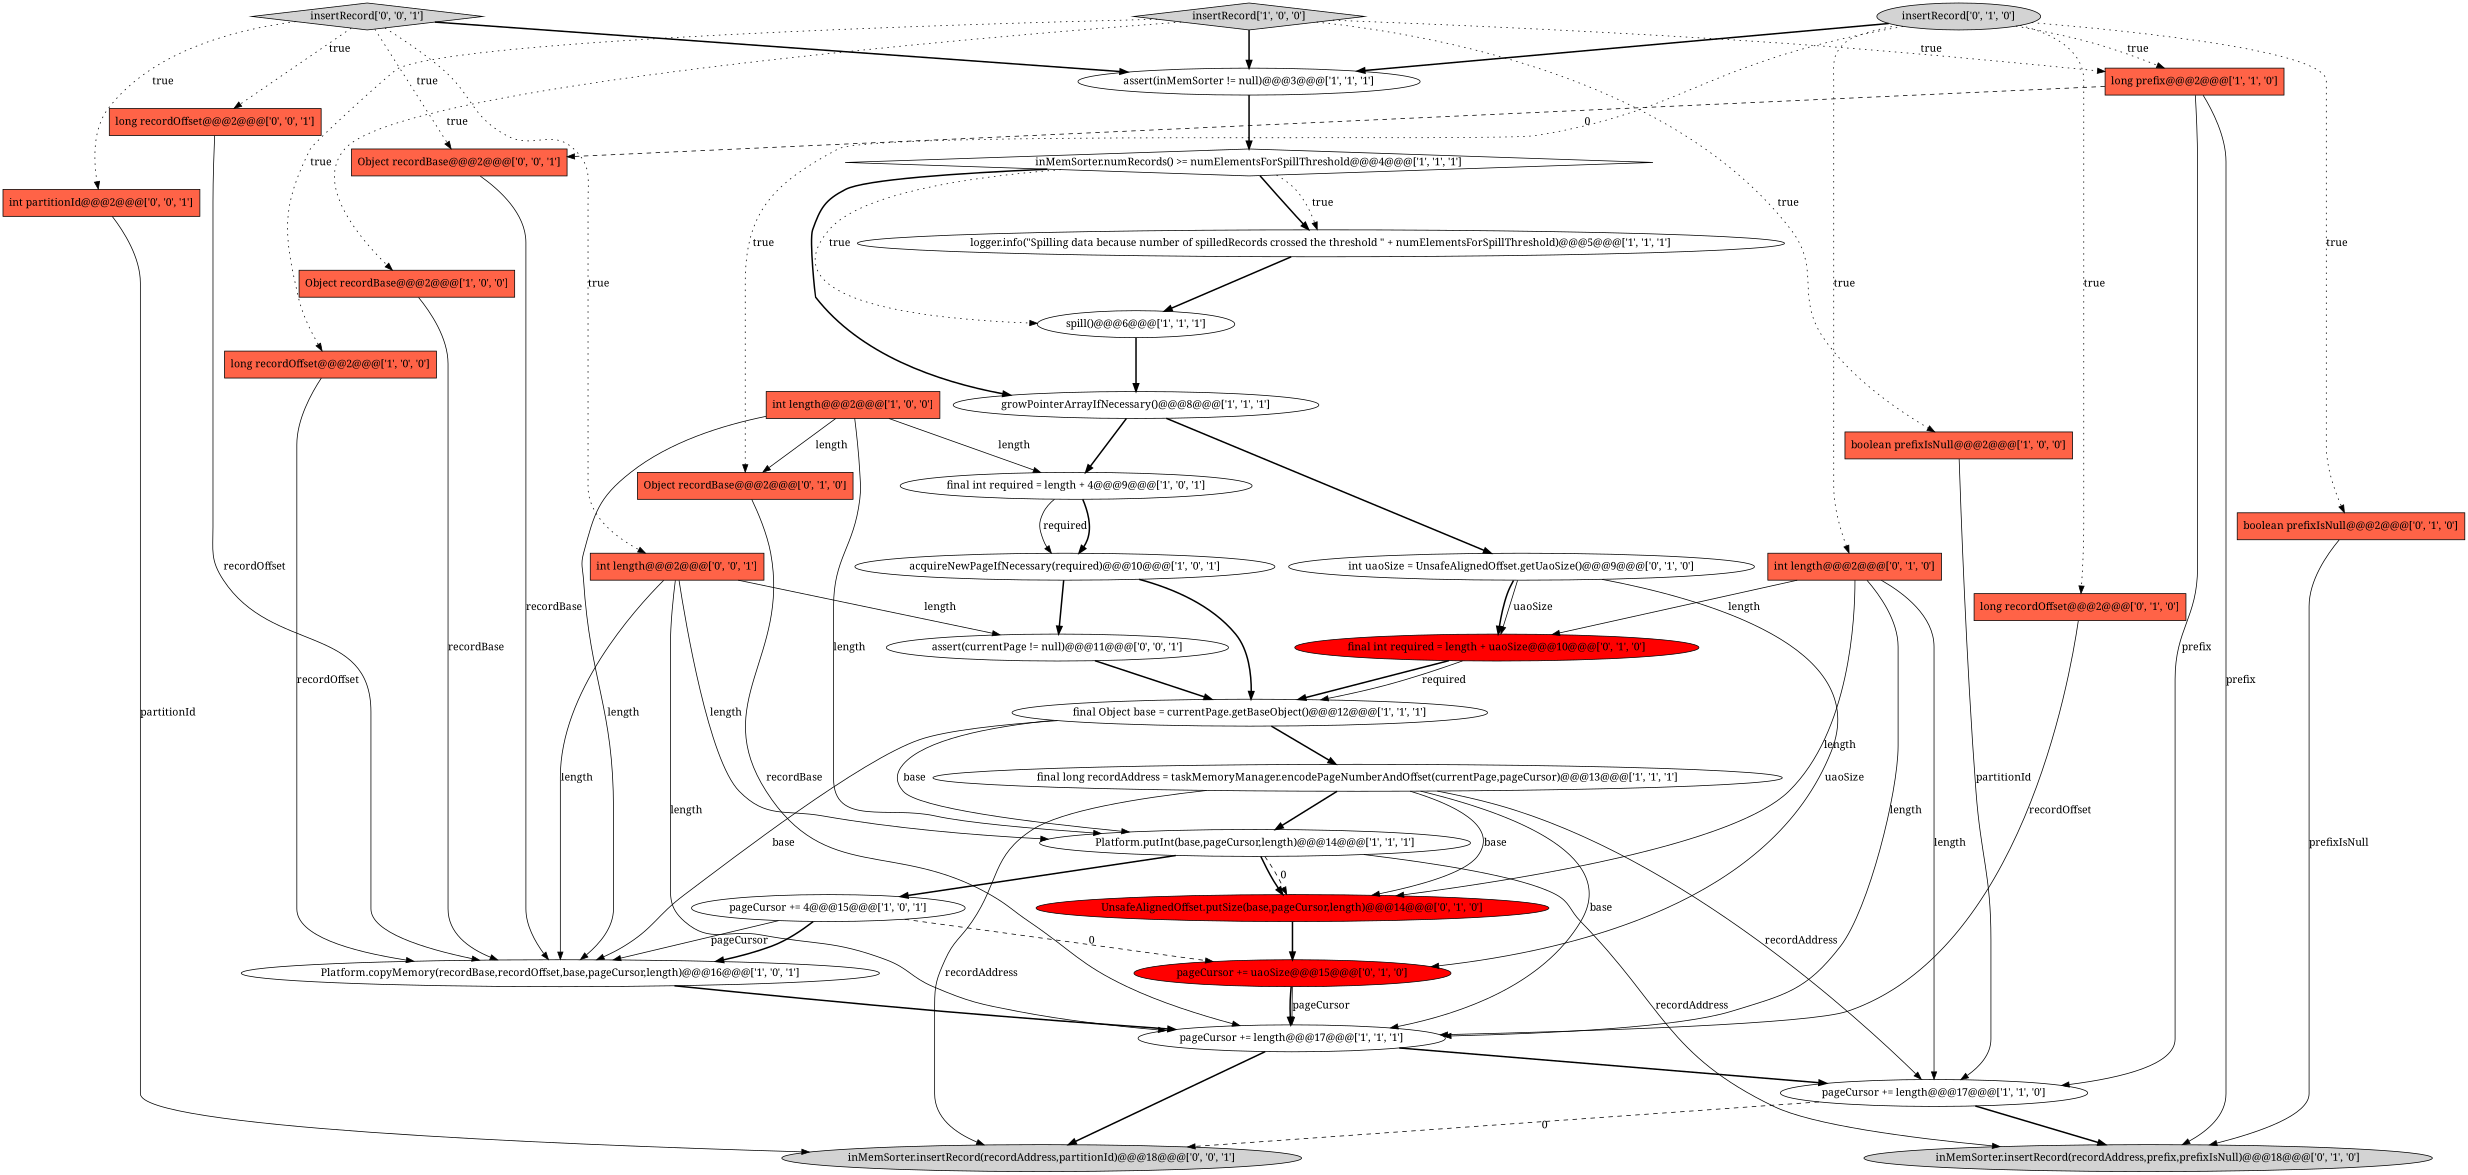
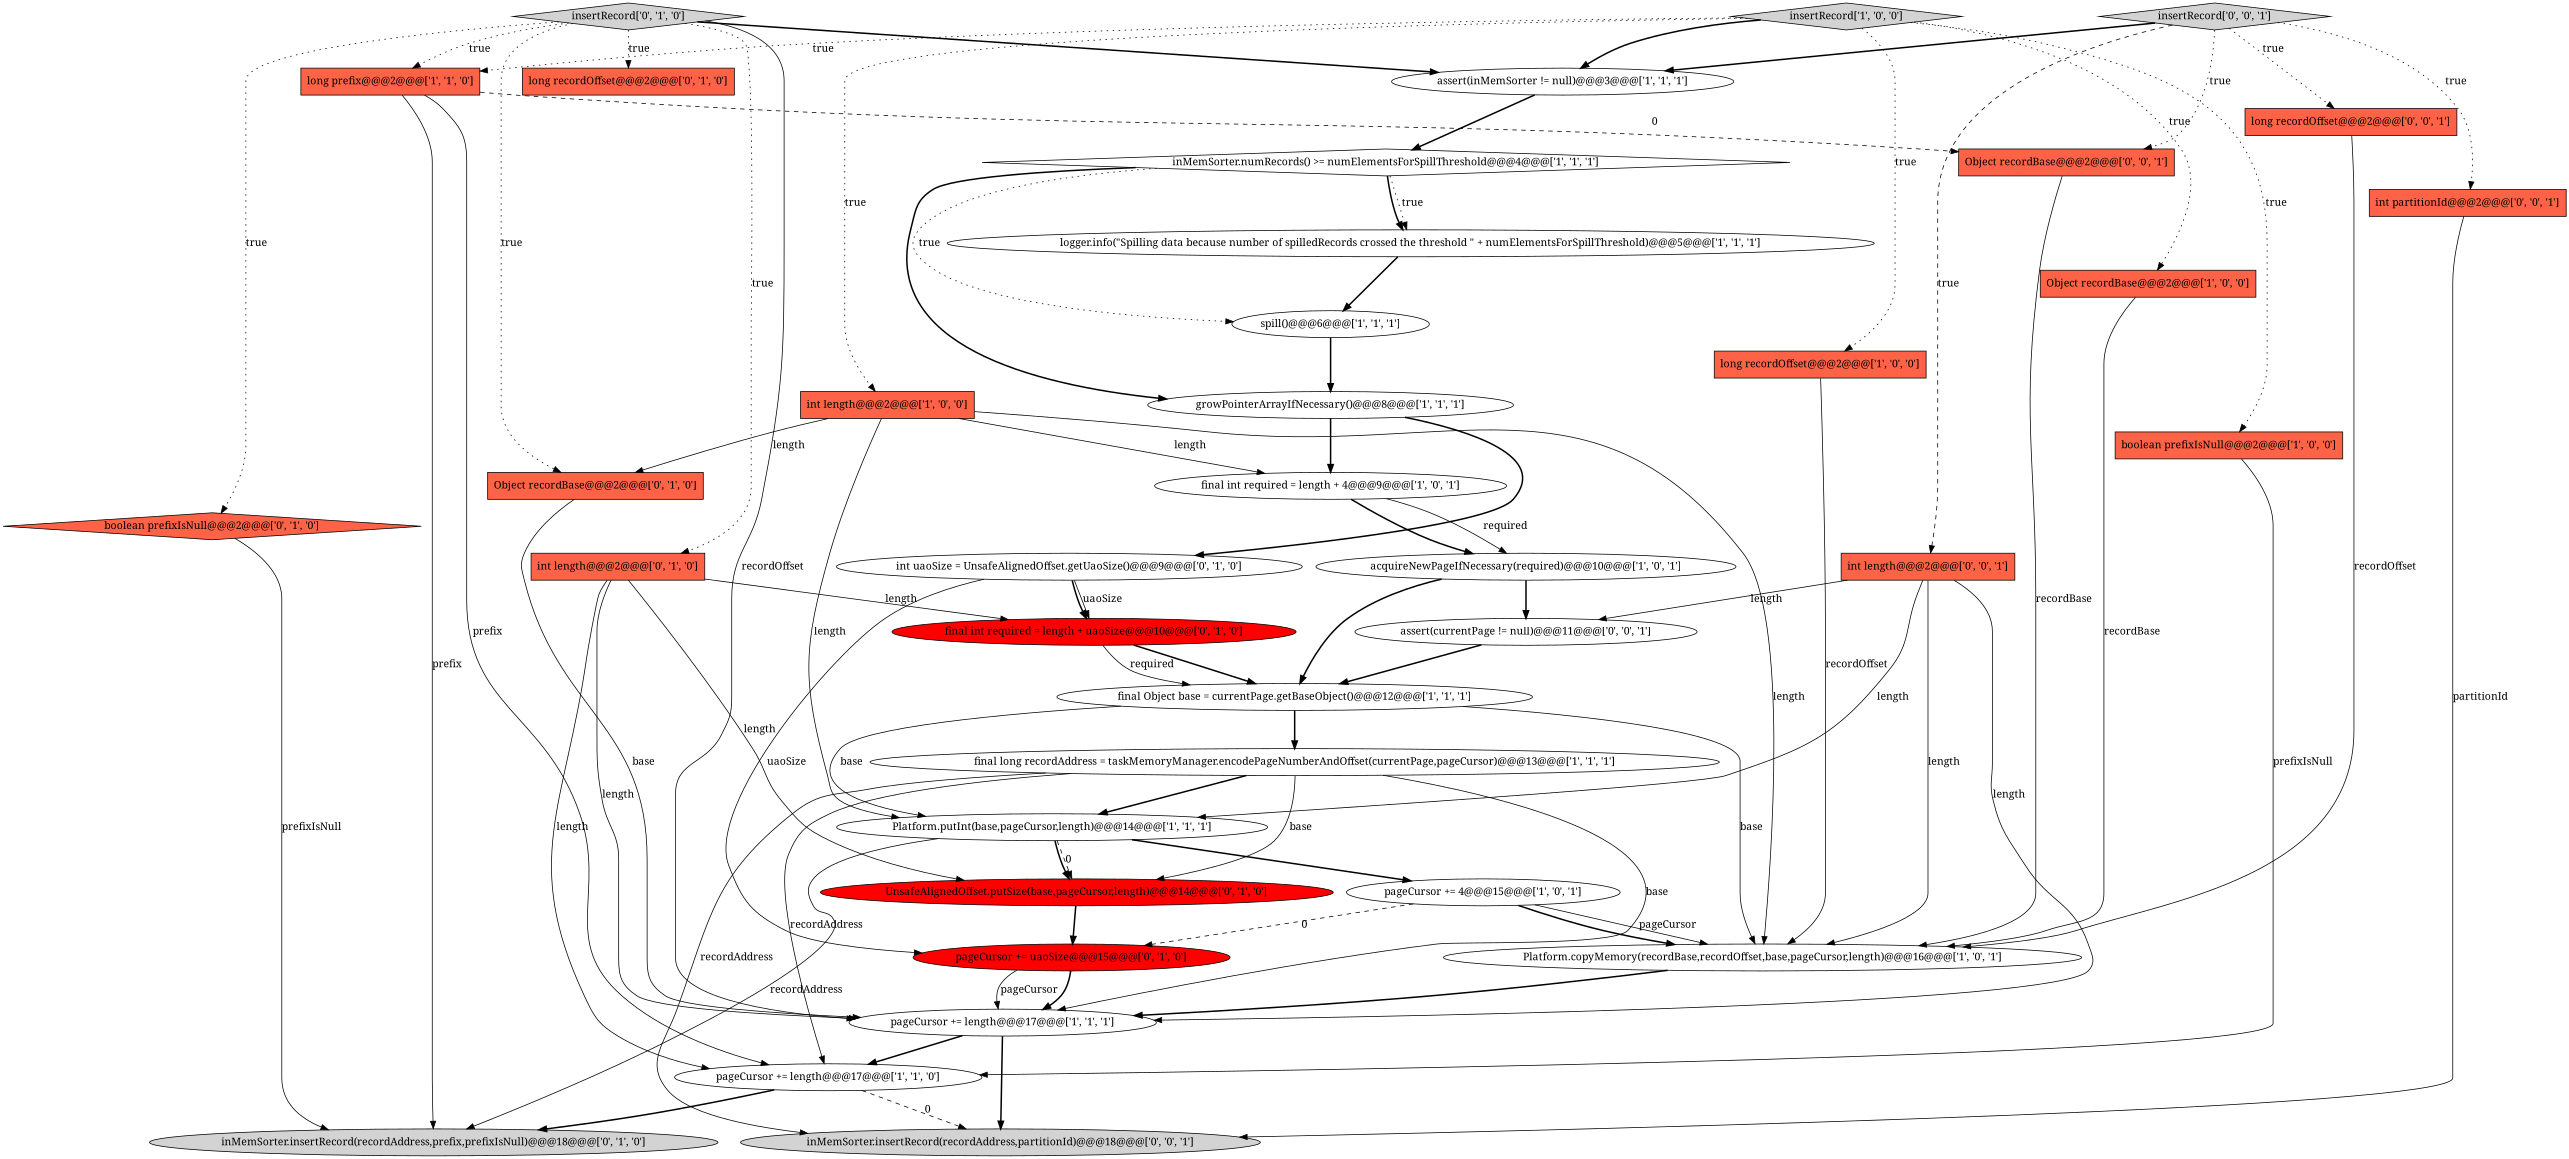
(1959, 16) -> (628, 16)
none -> (1138, 38)
(588, 241) -> (1938, 216)
(2351, 526) -> (212, 526)
(795, 778) -> (644, 762)
(2004, 778) -> (2303, 762)
(1880, 994) -> (736, 569)
